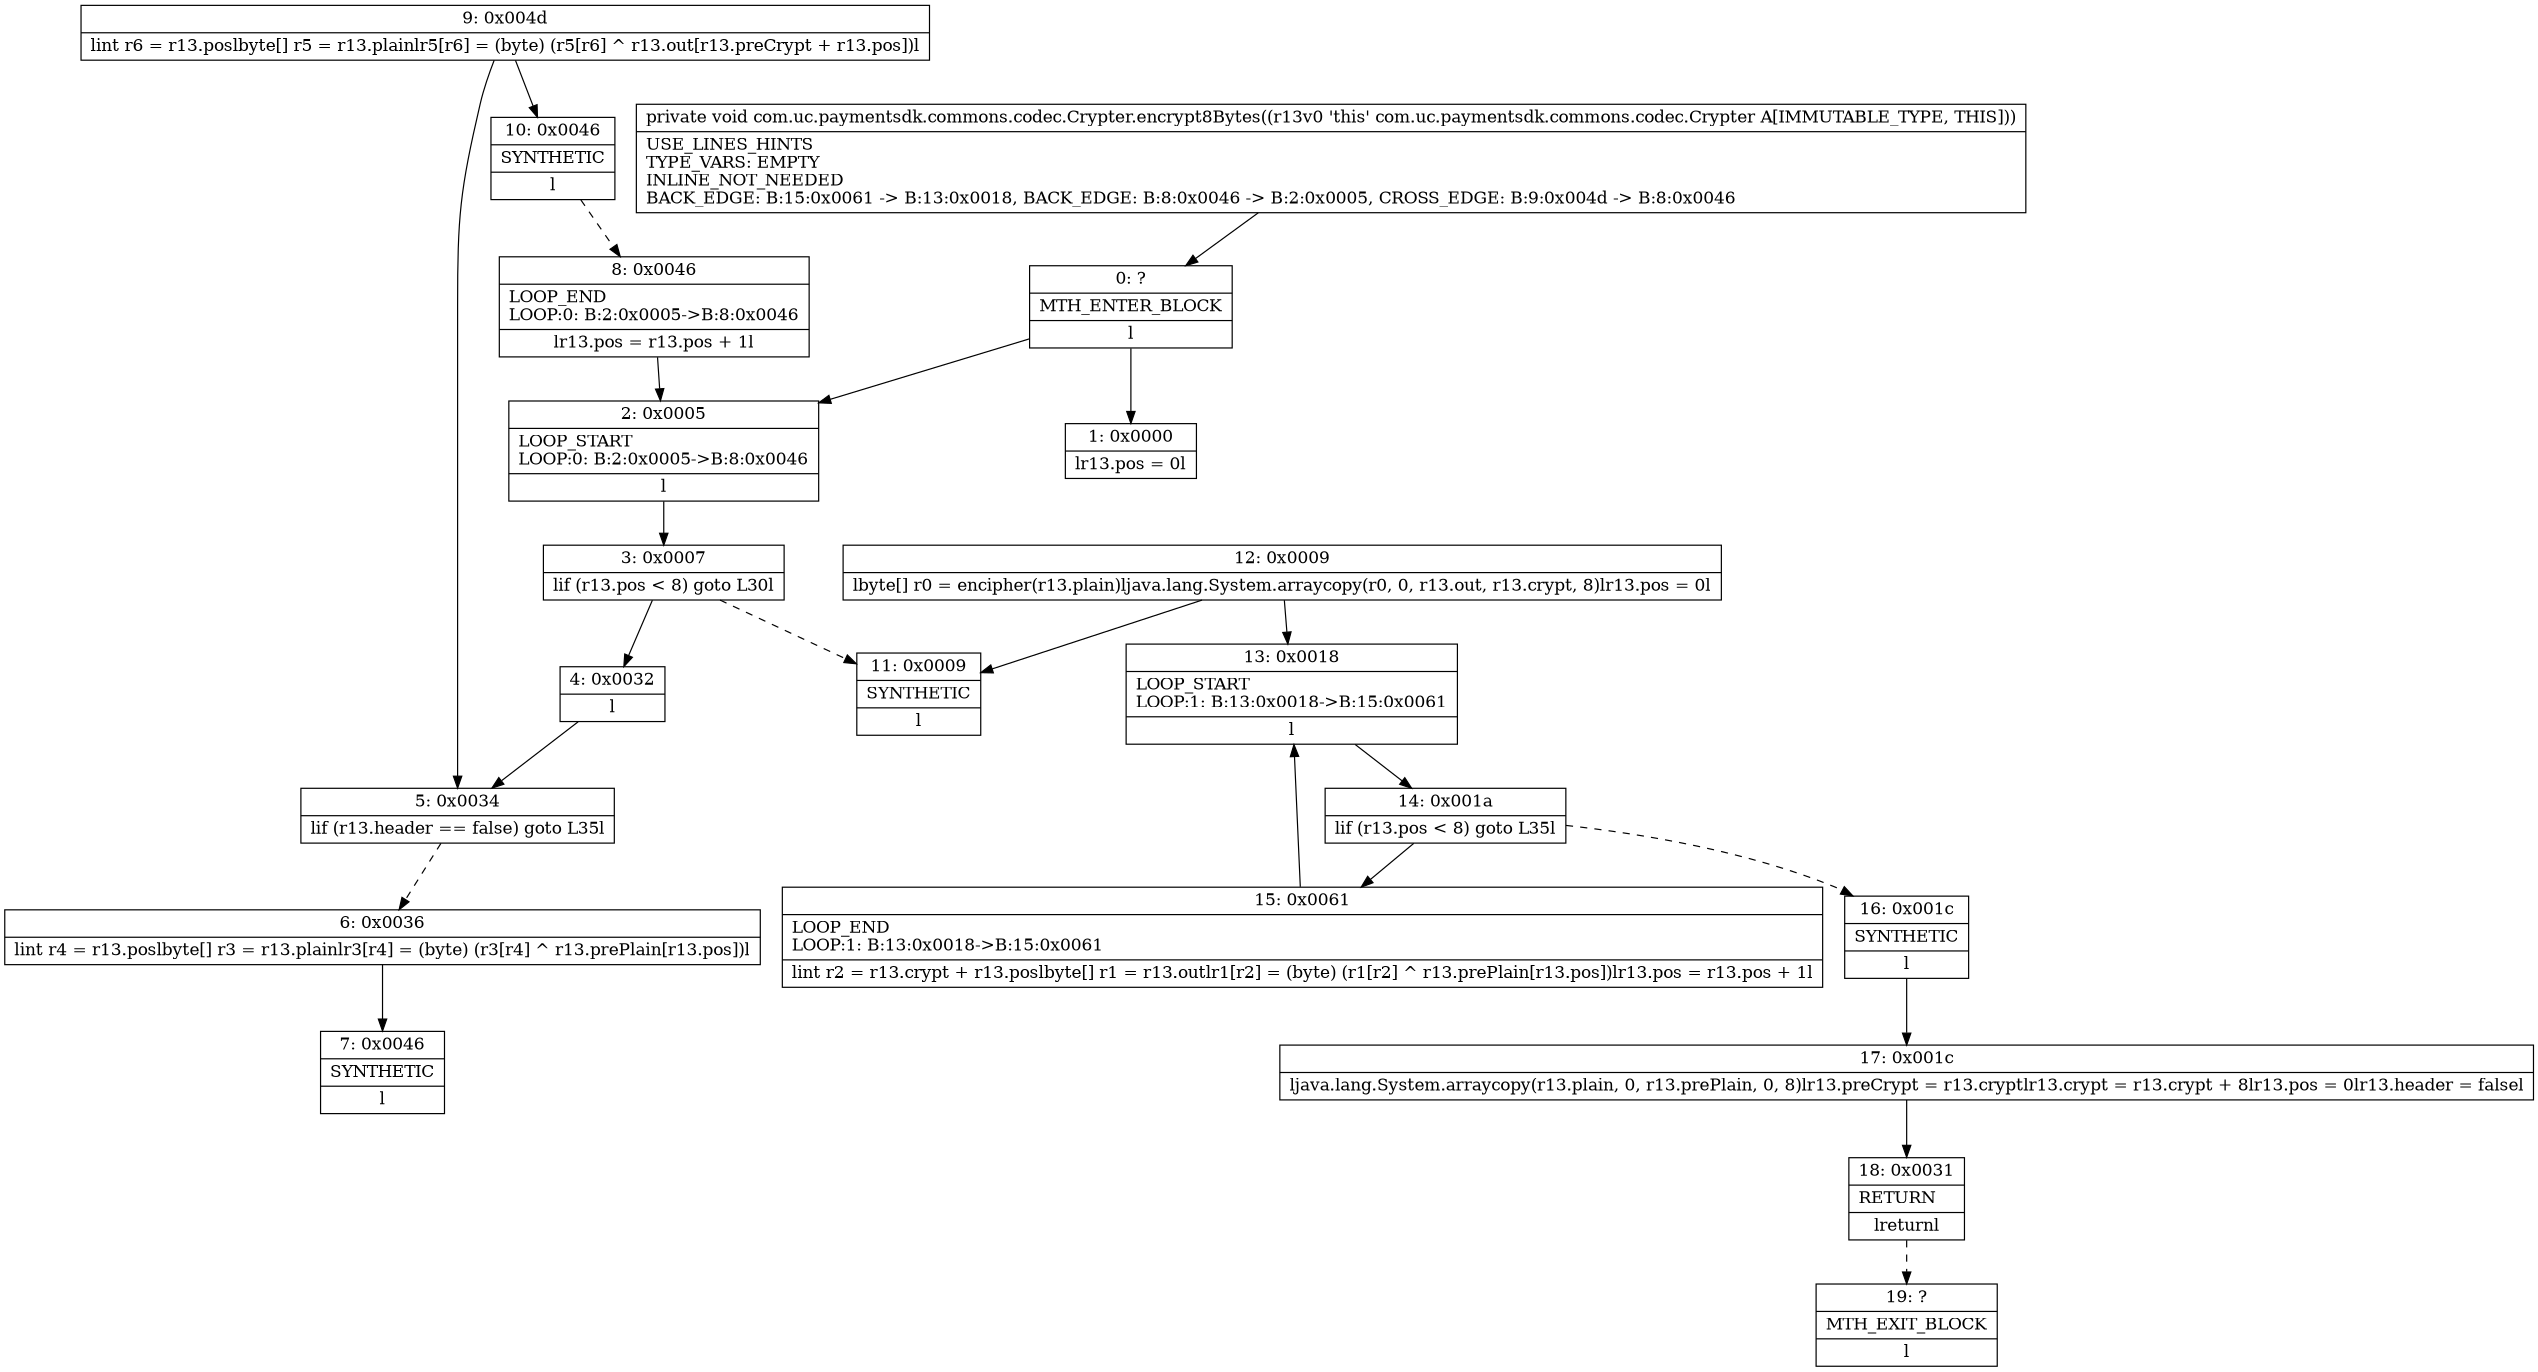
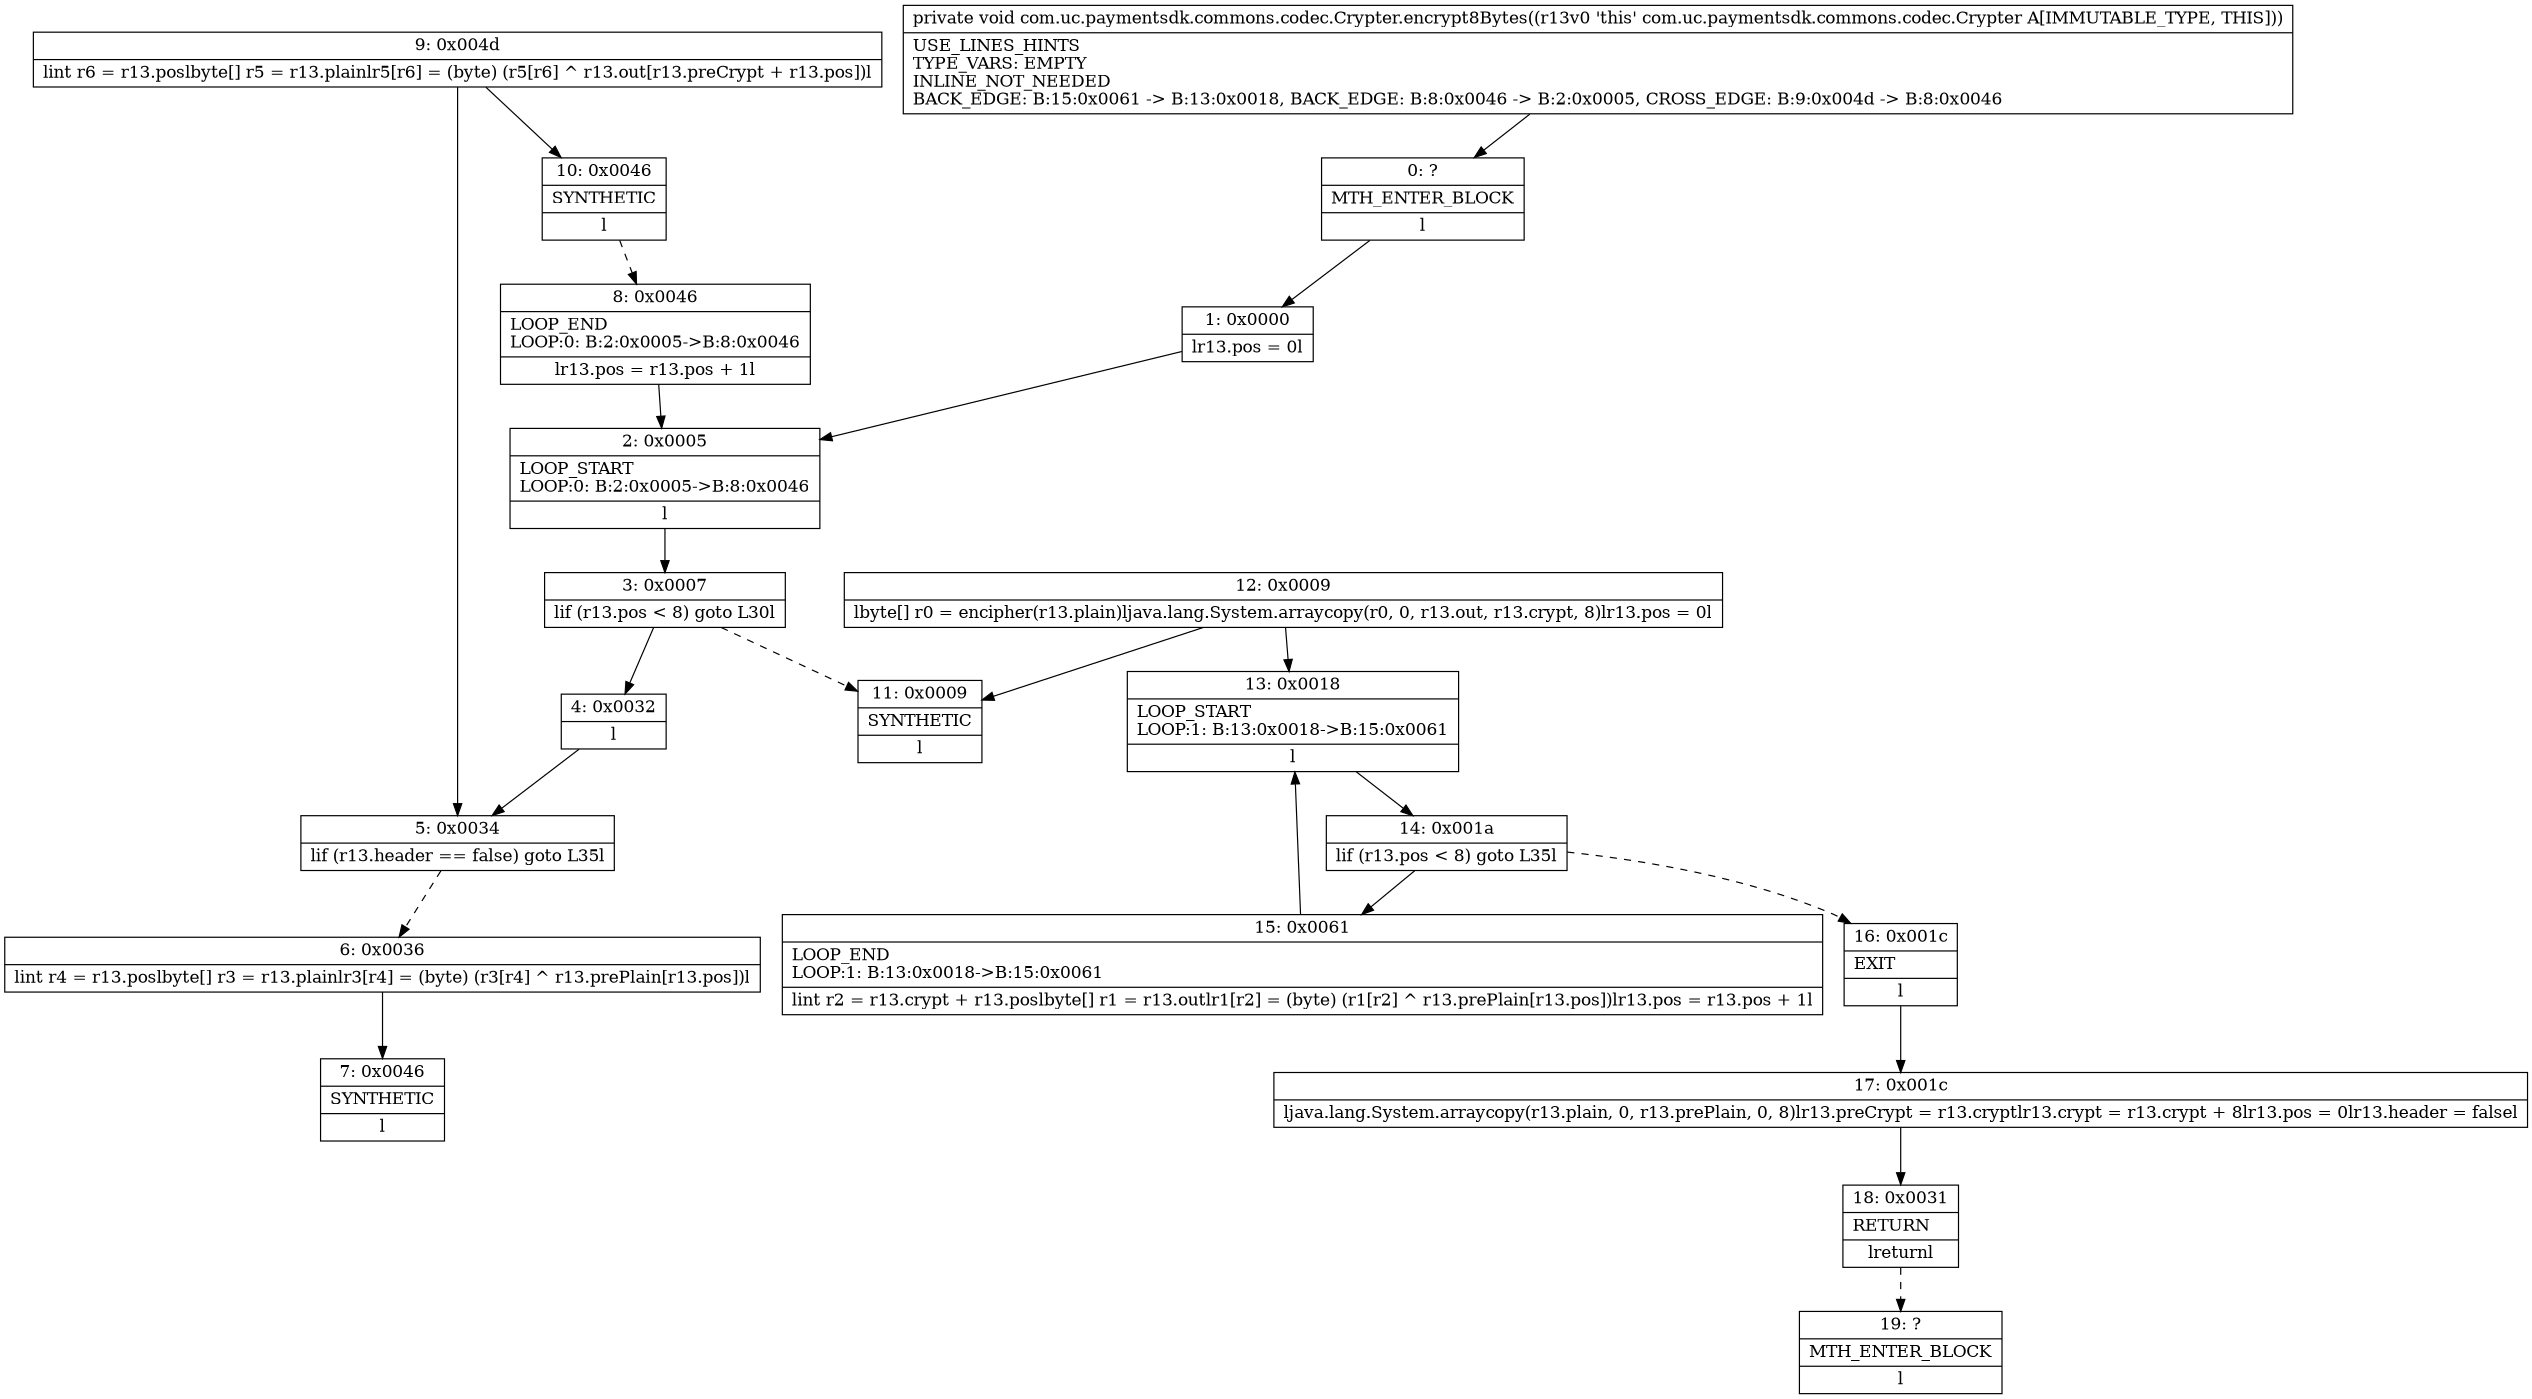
(930, 369) -> (1007, 394)
(1907, 937) -> (1874, 964)
(1907, 1325) -> (1901, 1352)
